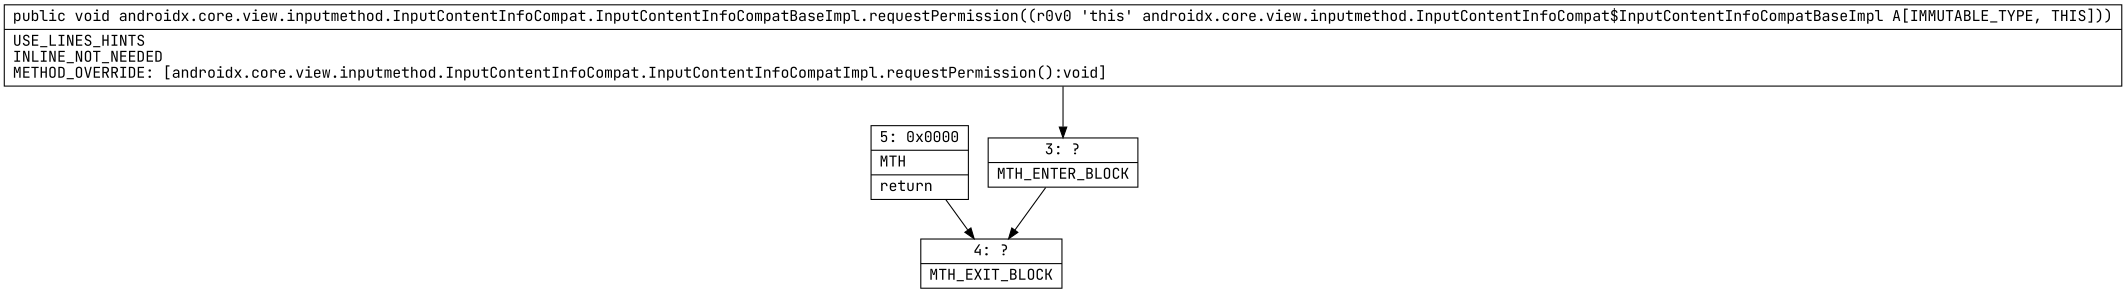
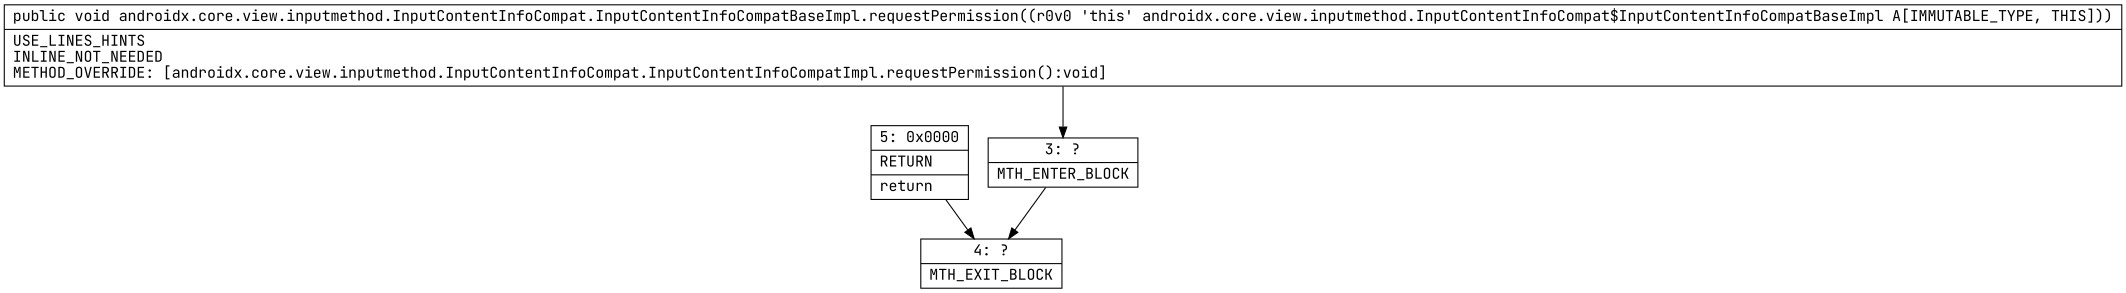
(893, 162) -> (906, 162)
